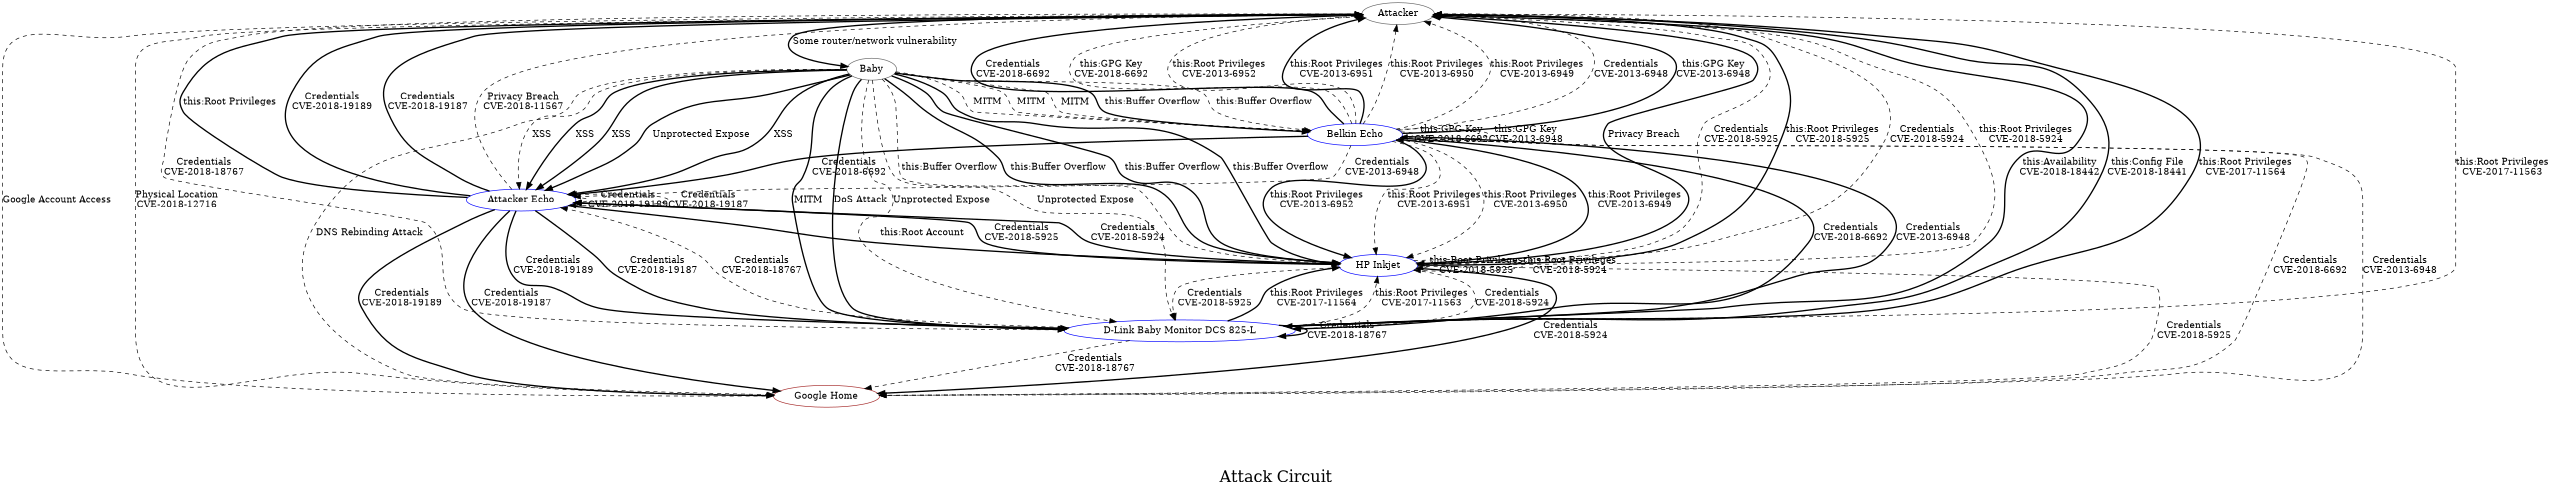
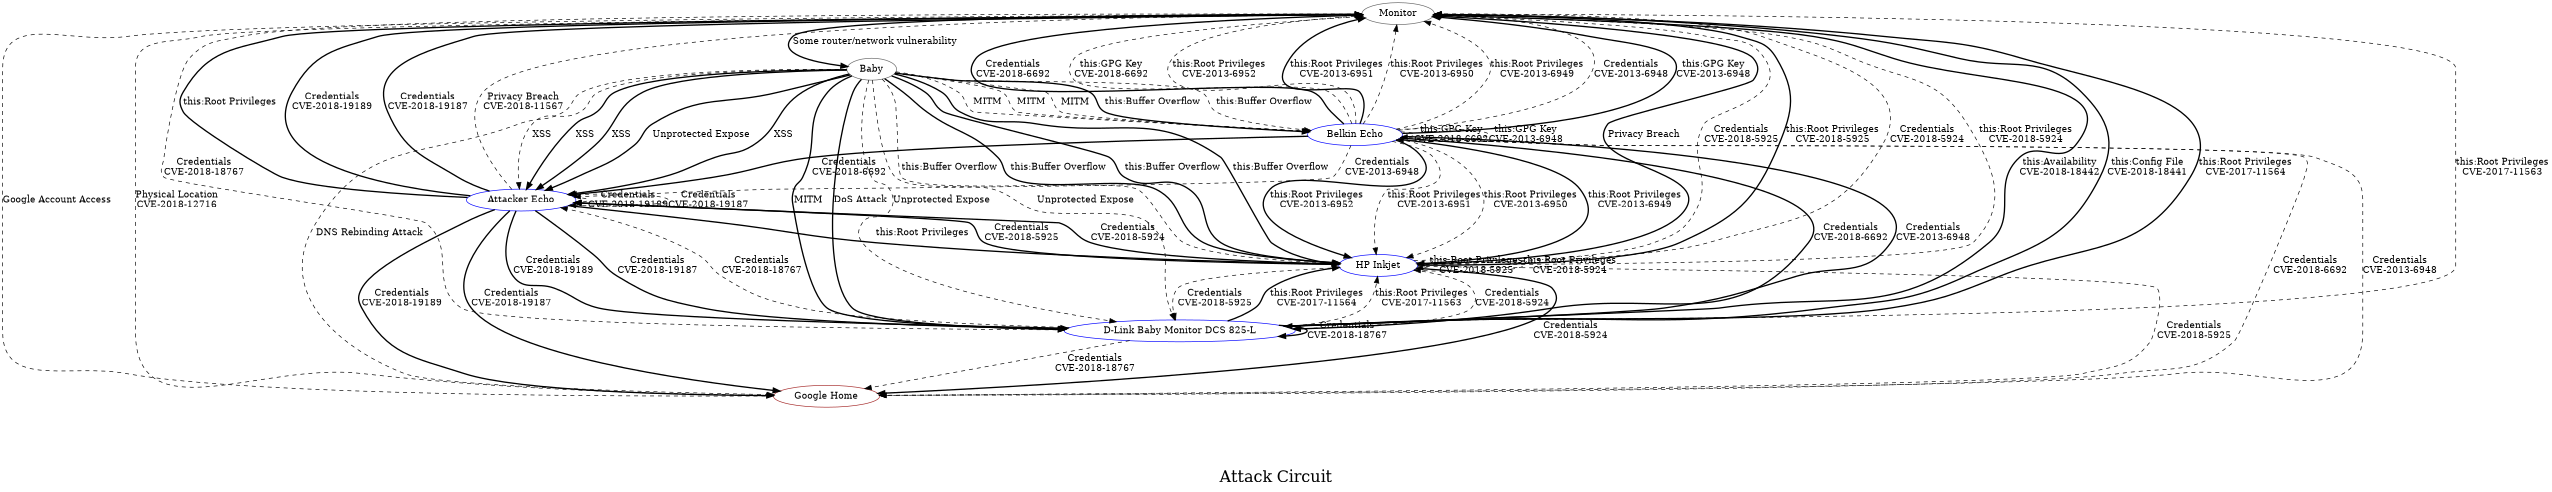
(1398, 14) -> (1398, 14)
(922, 233) -> (922, 233)
